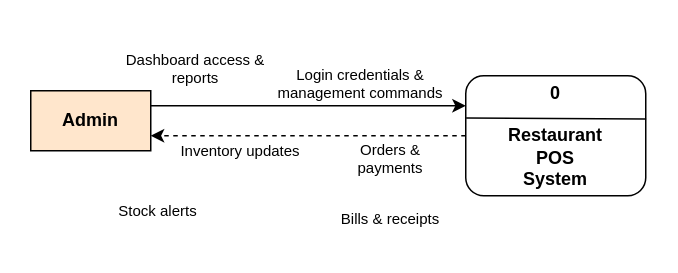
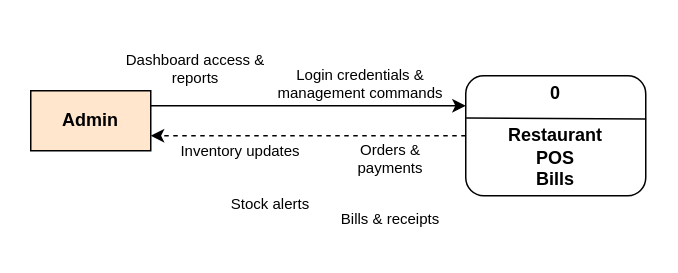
(556, 136) -> (556, 136)
(158, 211) -> (271, 203)
